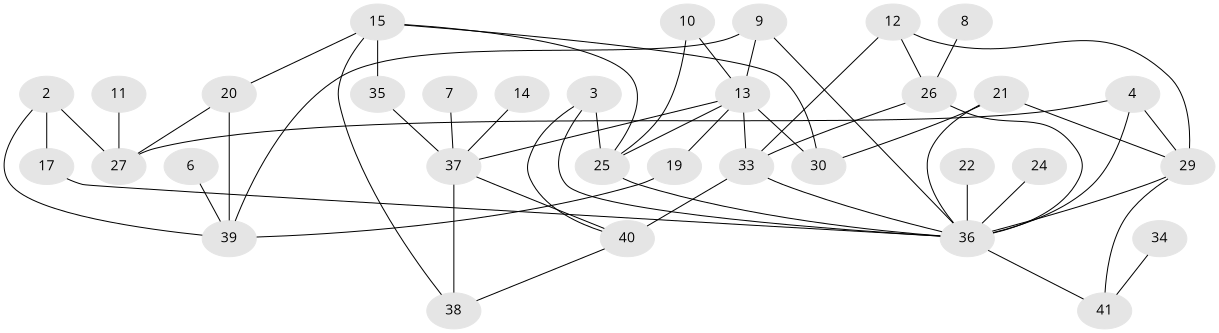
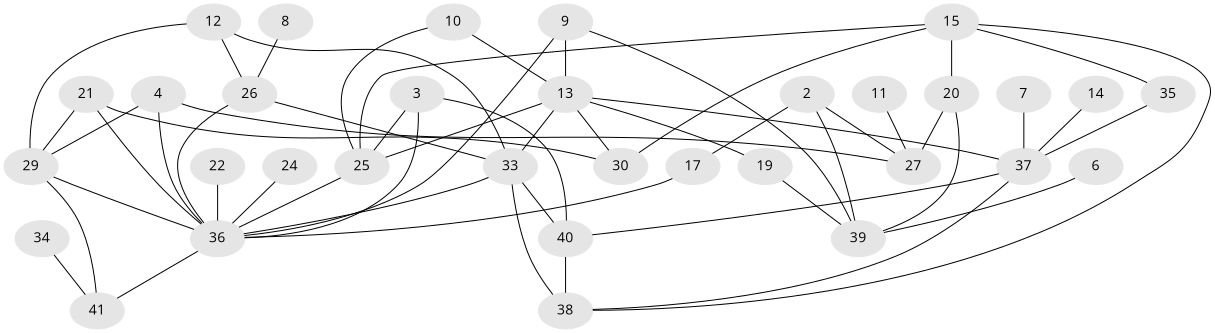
none -> (524, 243)
